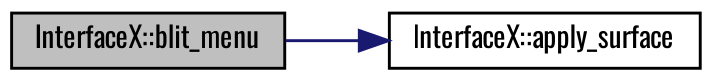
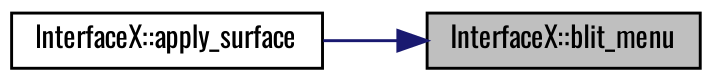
(322, 41) -> (360, 41)
